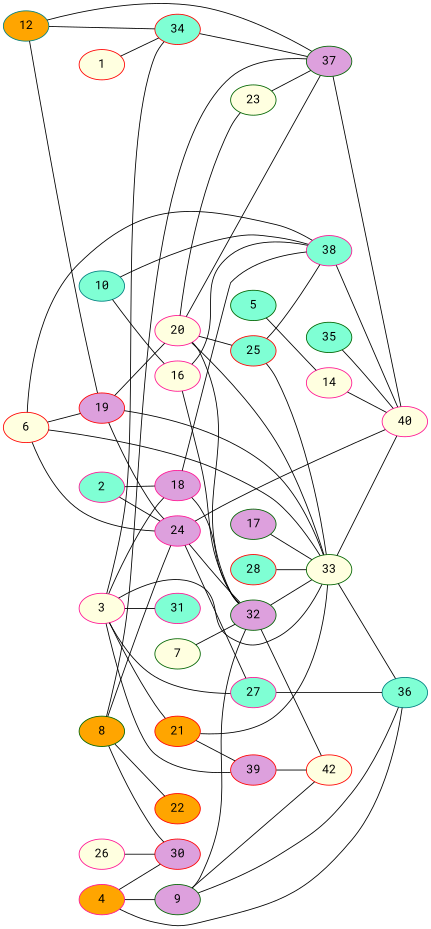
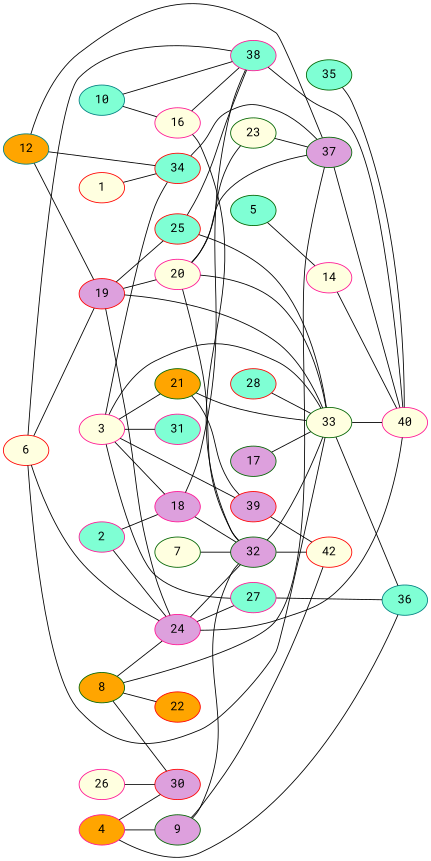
(220, 342) -> (146, 256)
(178, 731) -> (178, 384)
(322, 825) -> none
